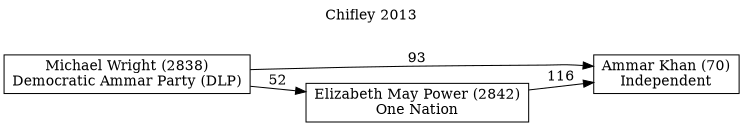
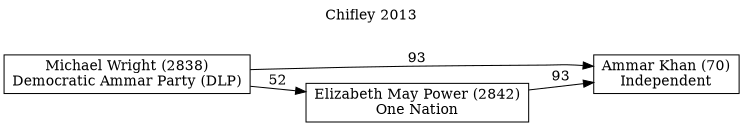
(561, 77) -> (561, 77)
